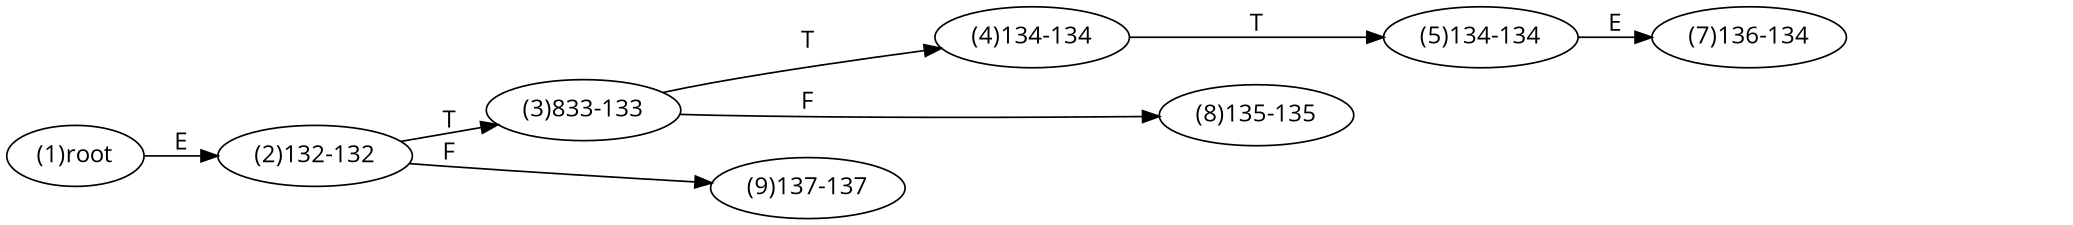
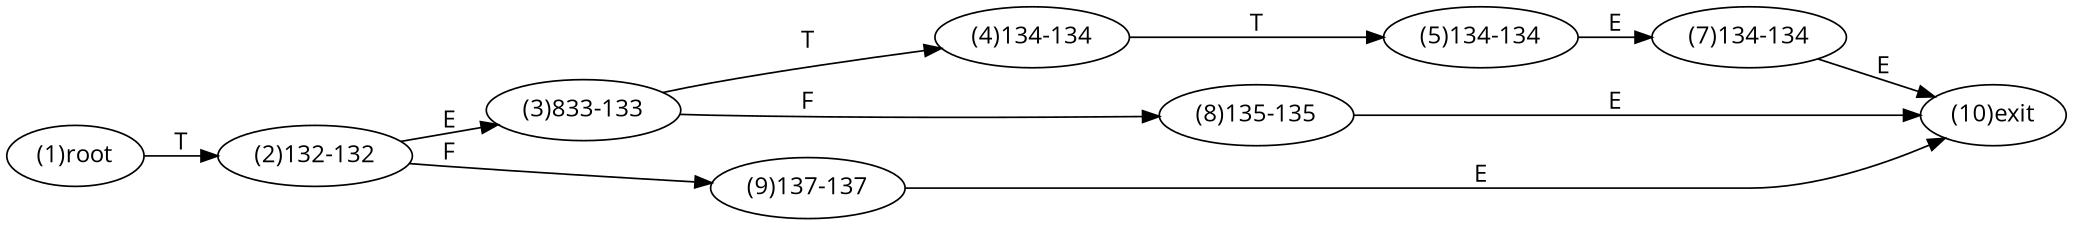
(1749, 37) -> (1749, 37)
none -> (1993, 115)
(449, 121) -> (449, 121)
(181, 143) -> (181, 143)
